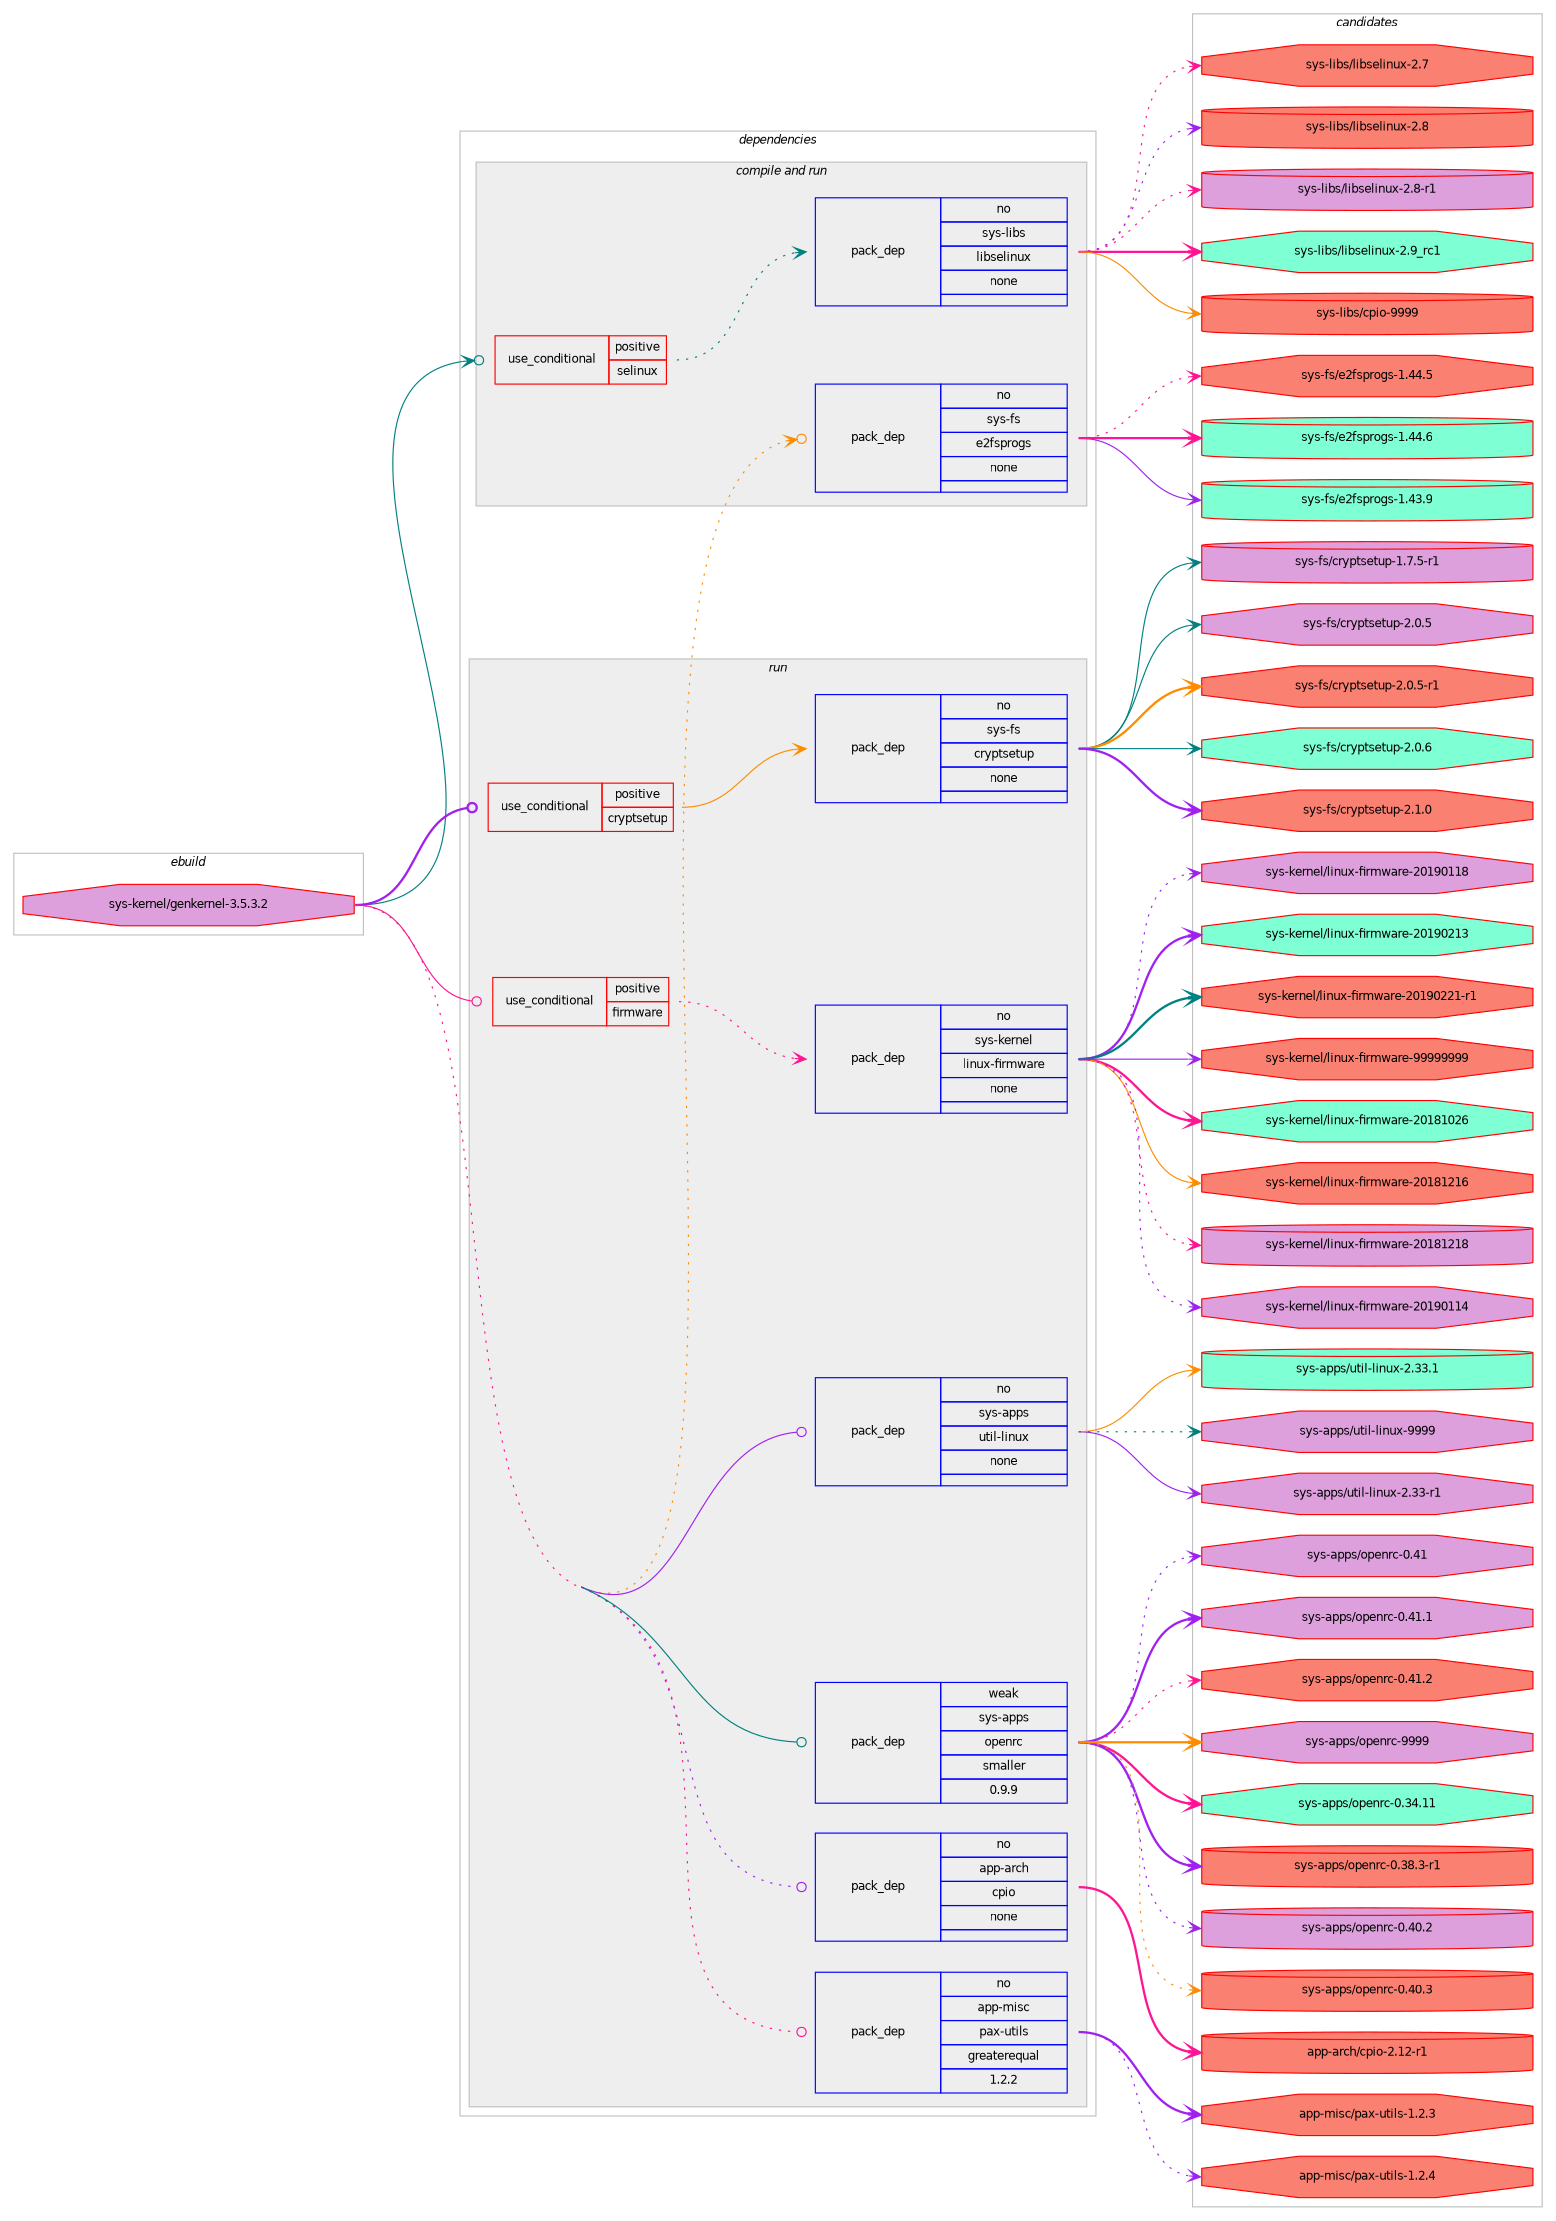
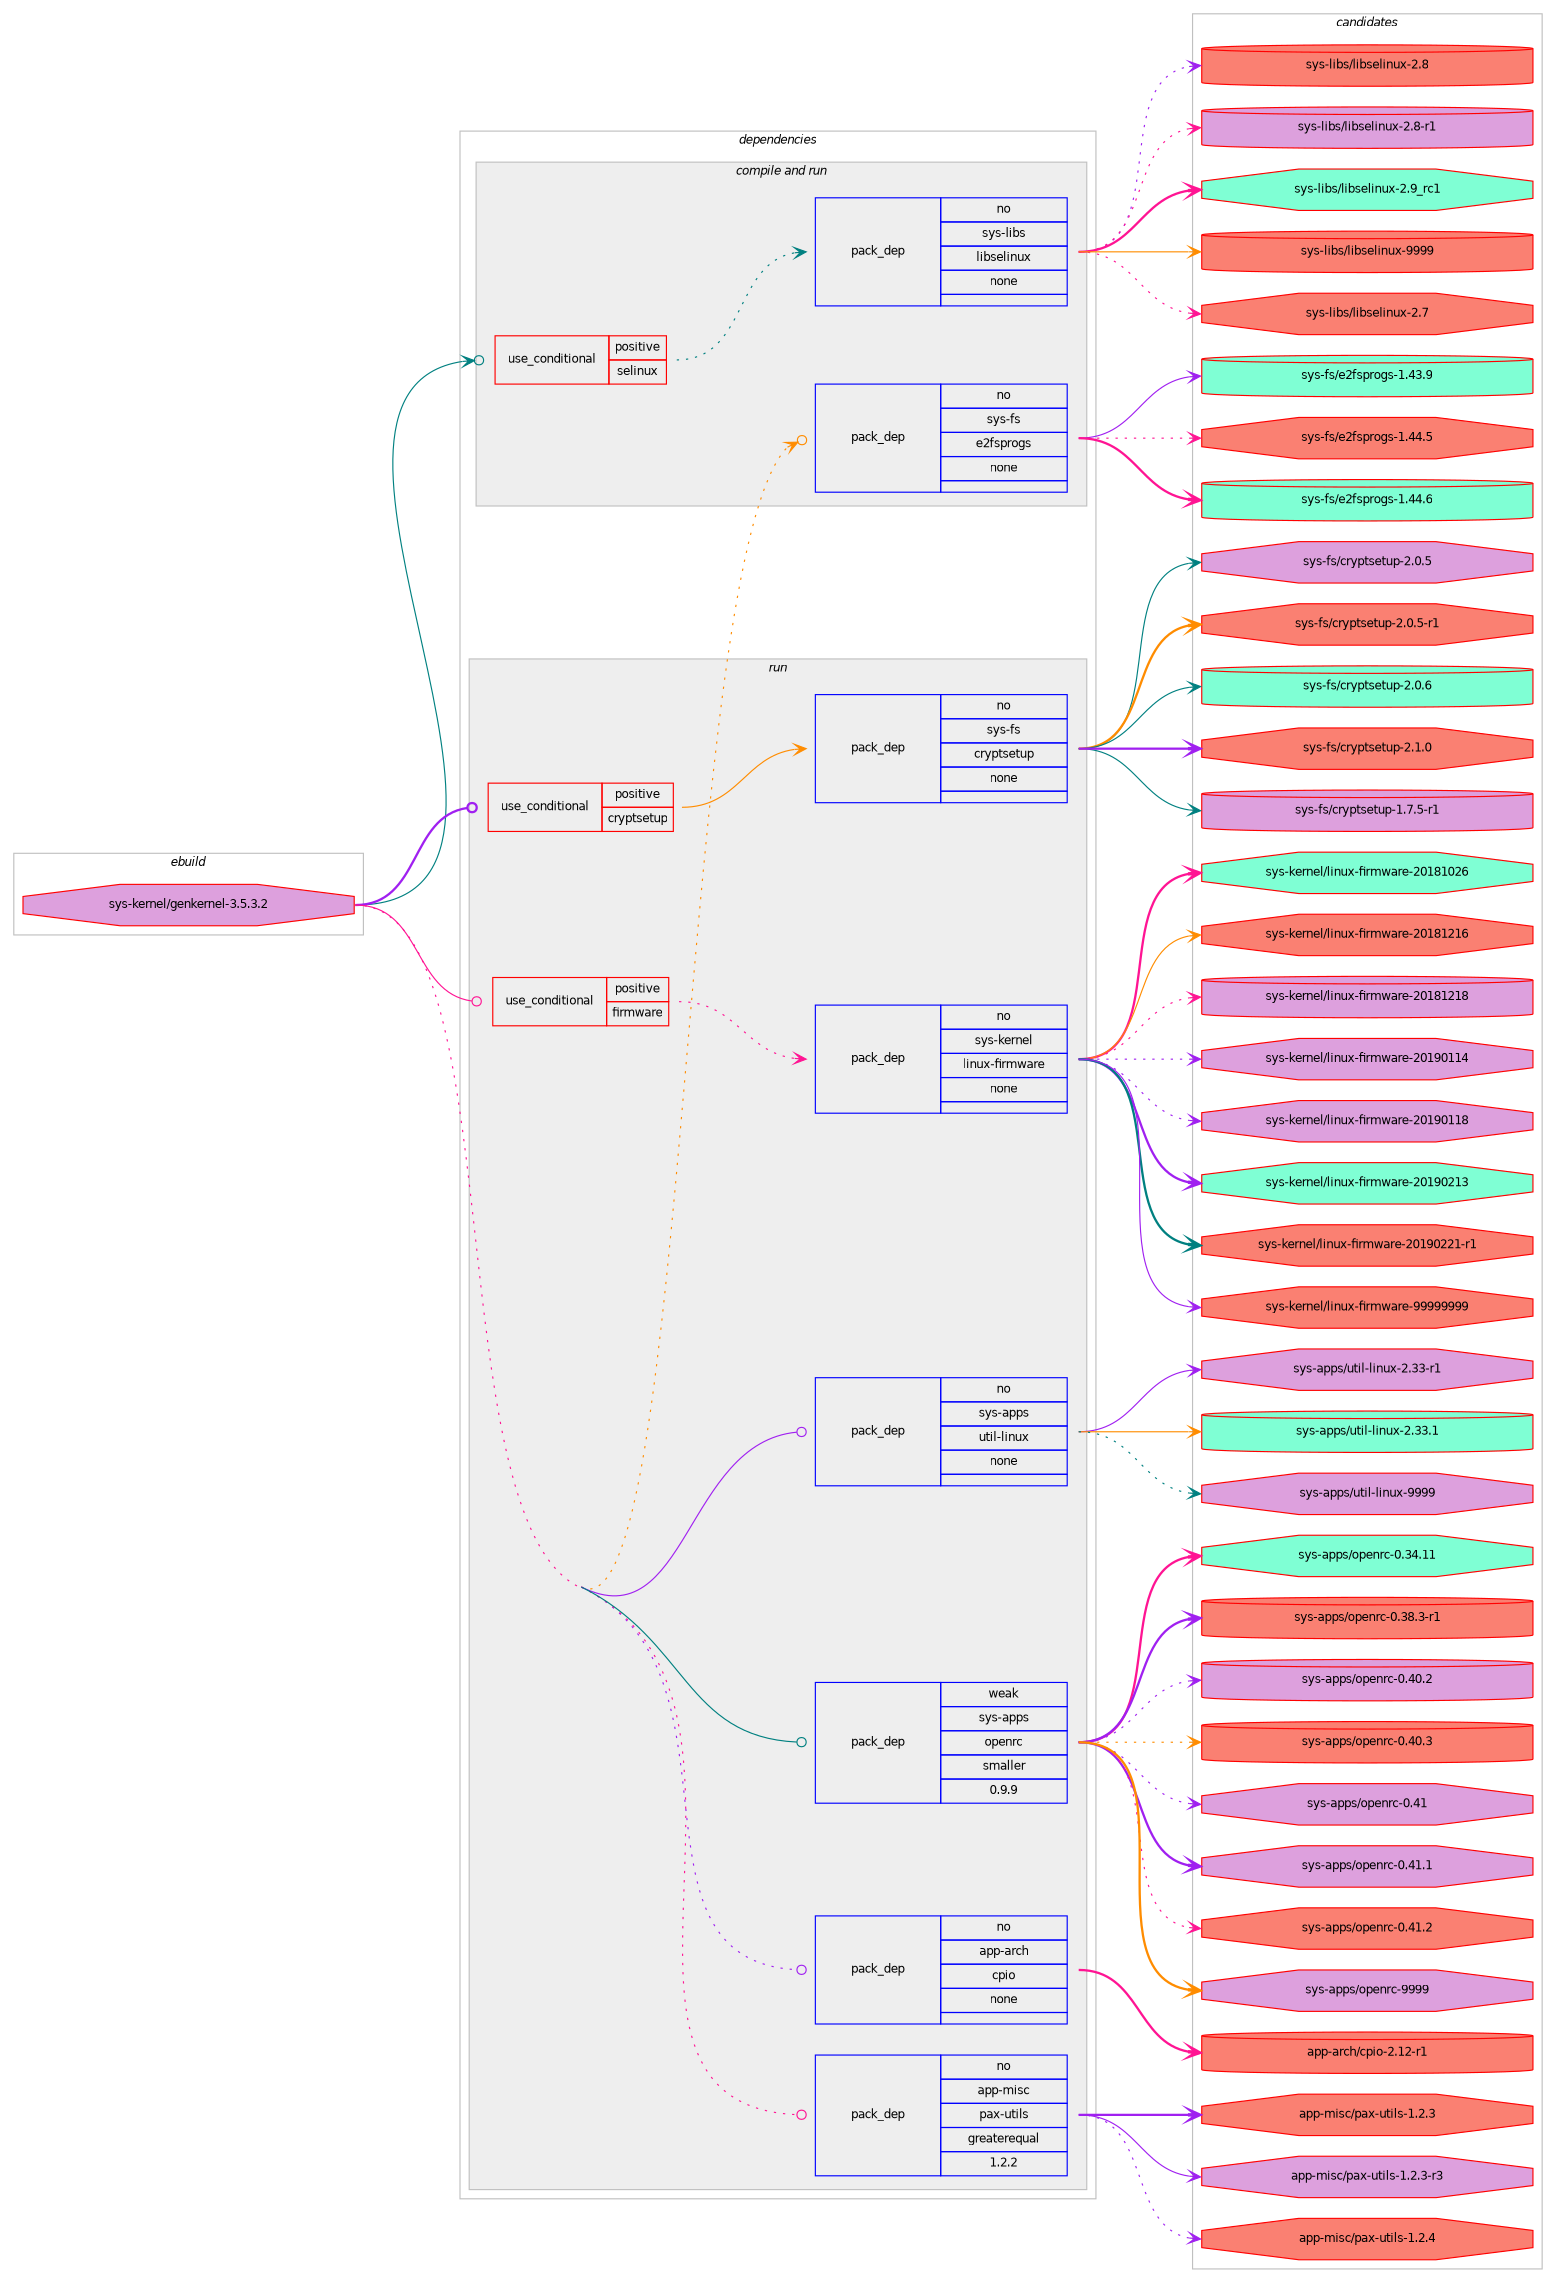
(1367, 314) -> (1367, 252)
(1367, 749) -> (1367, 687)
none -> (1367, 2177)
